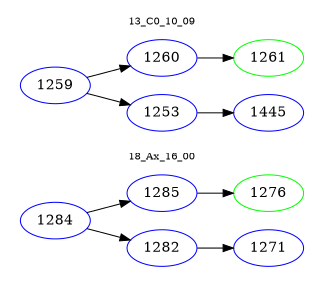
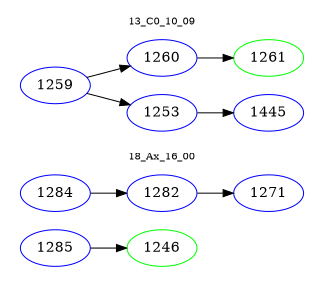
(269, 193) -> (162, 248)
(104, 208) -> none
